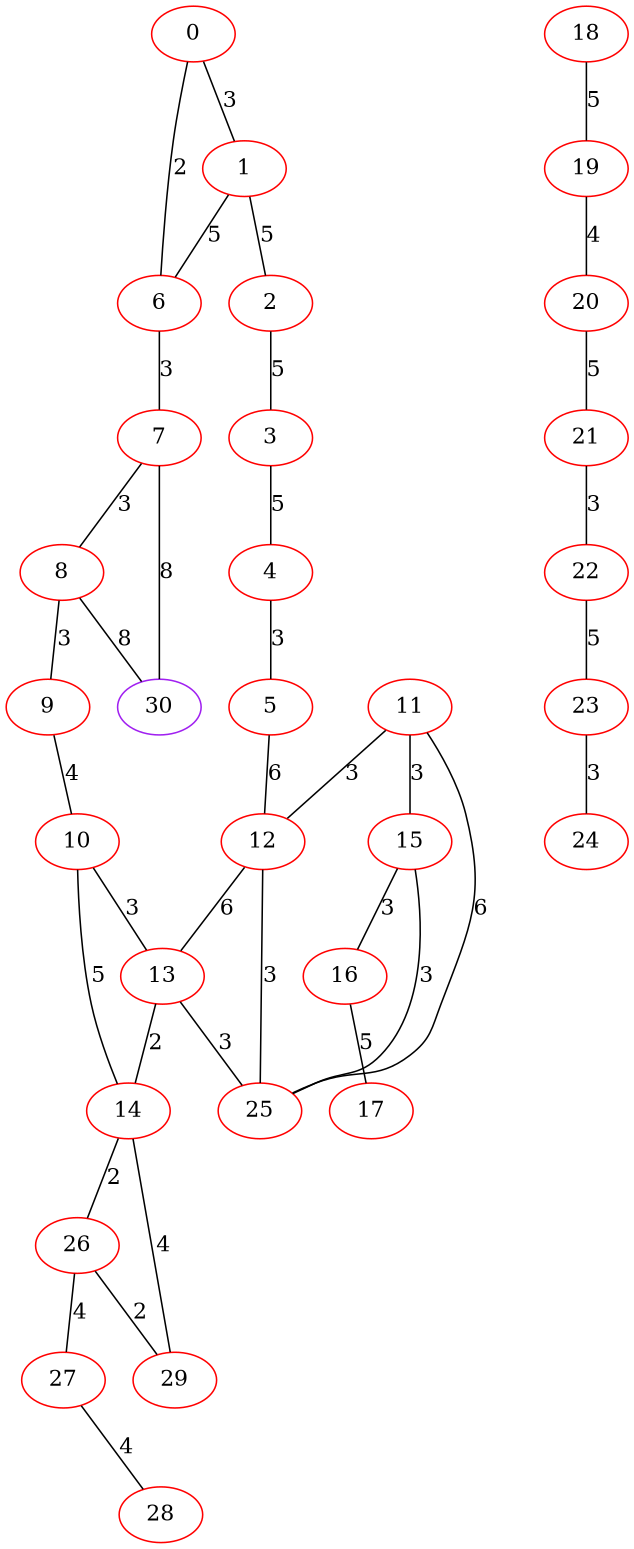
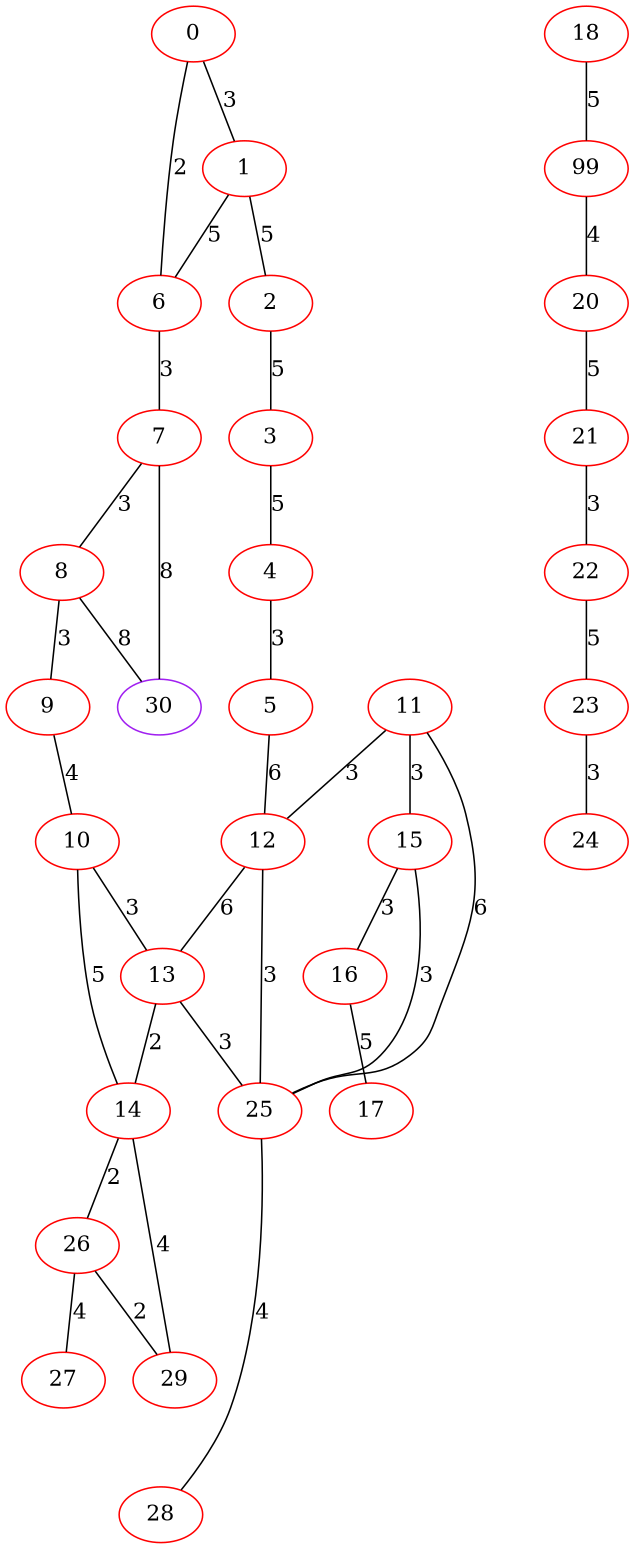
(586, 169) -> (586, 169)
(112, 1448) -> (252, 1323)
